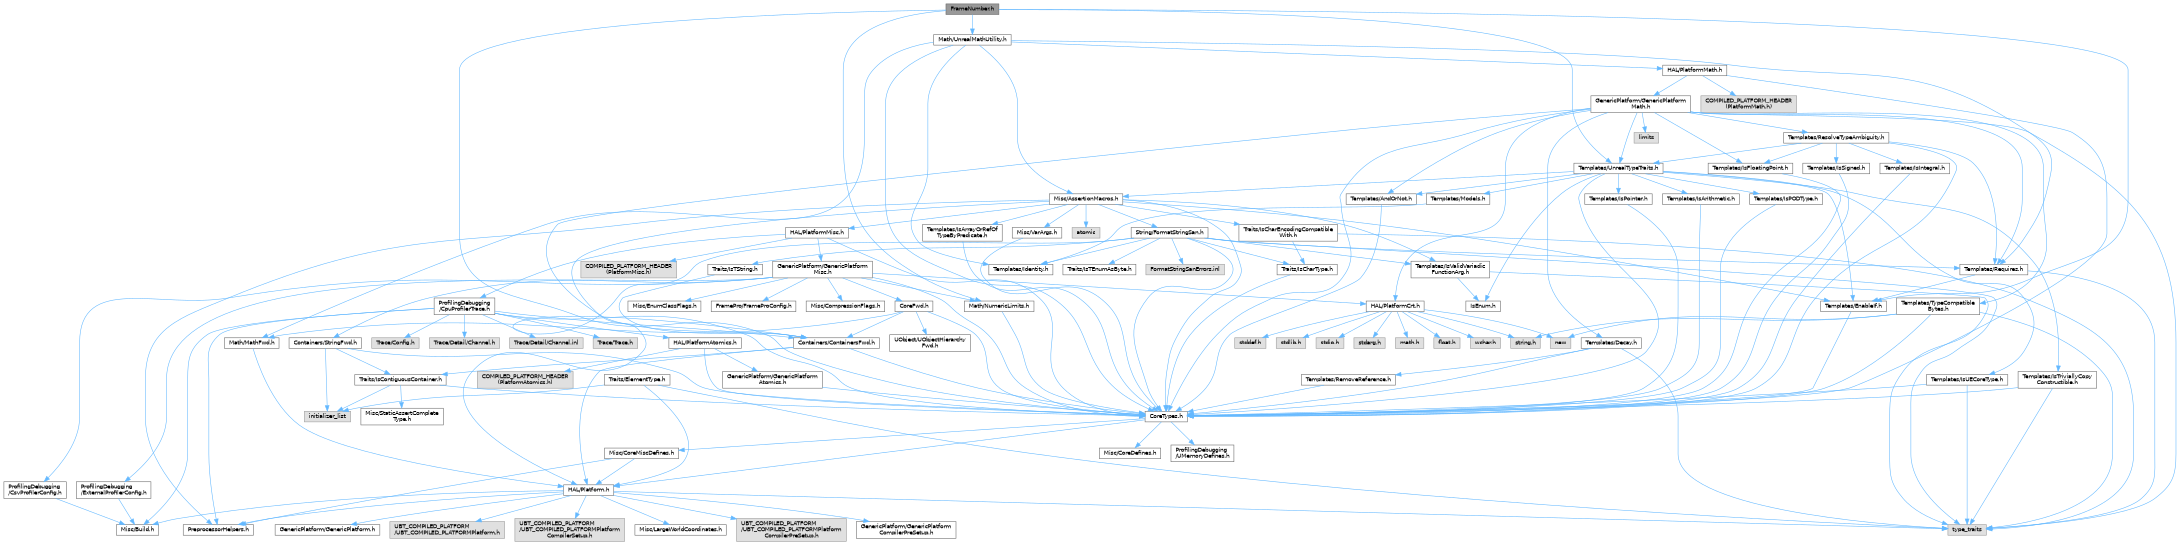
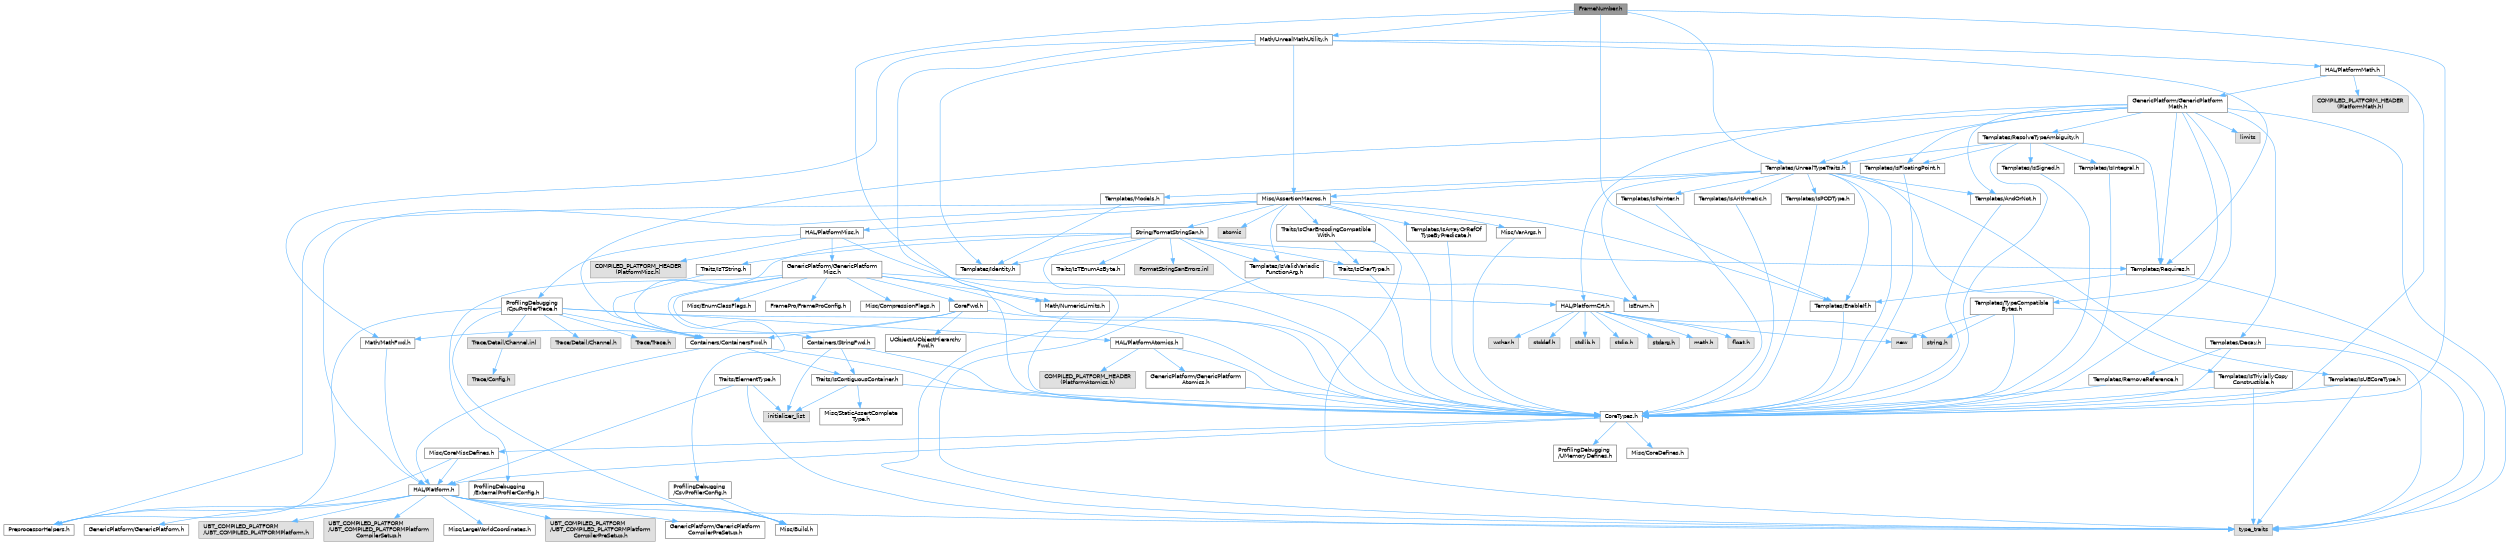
(424, 328) -> (499, 359)
